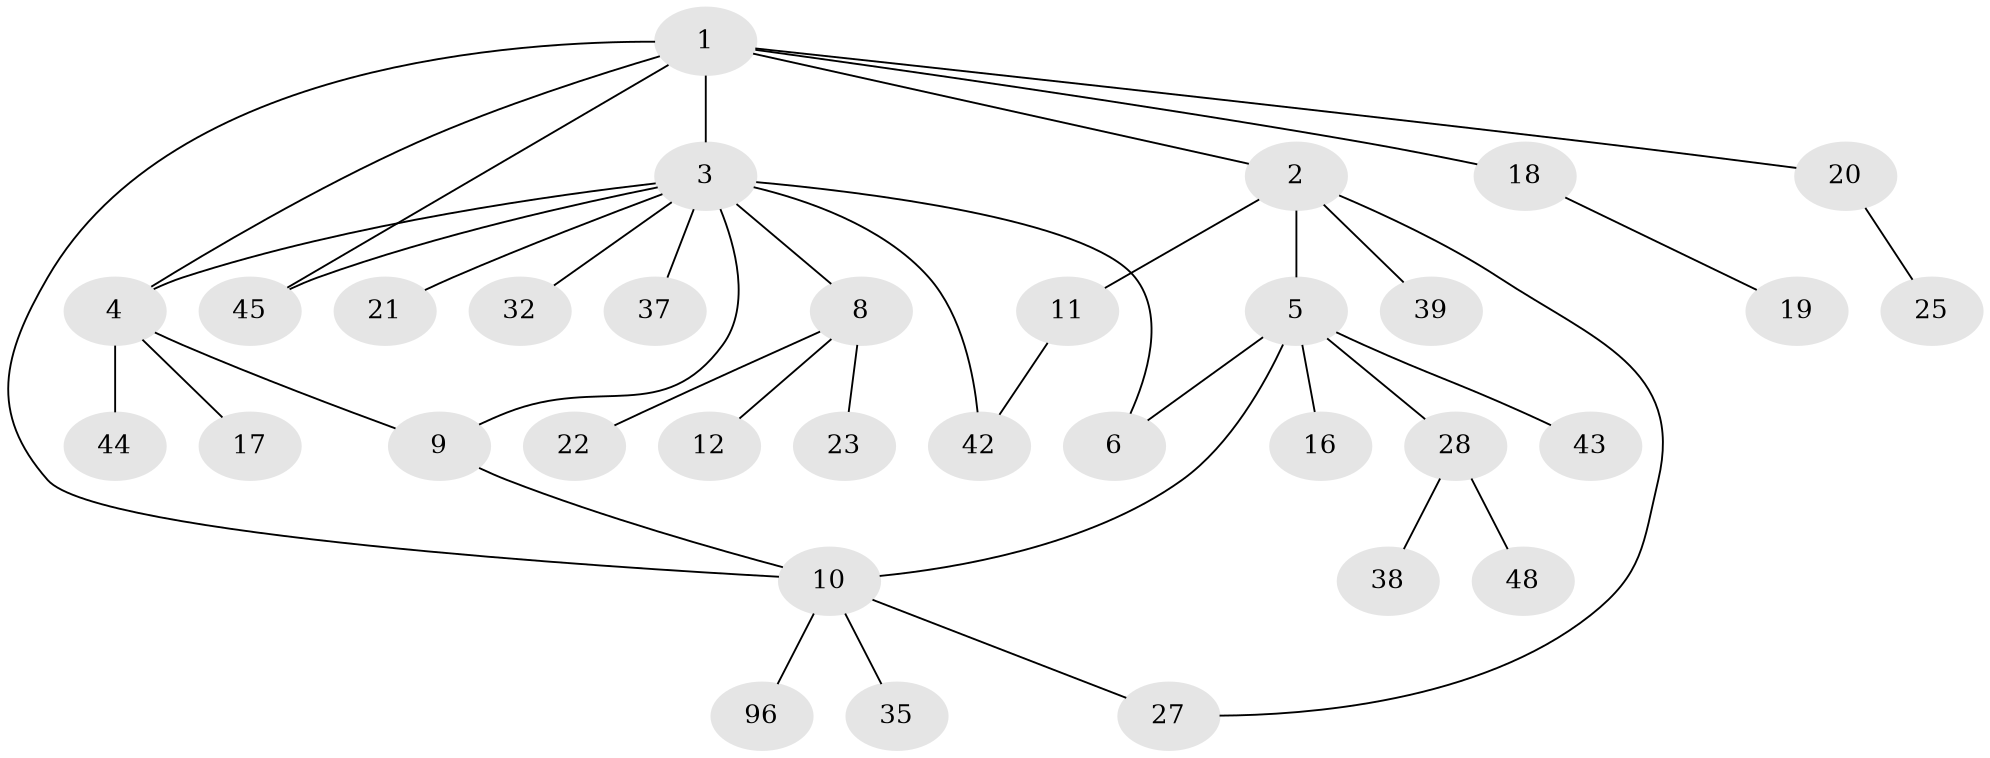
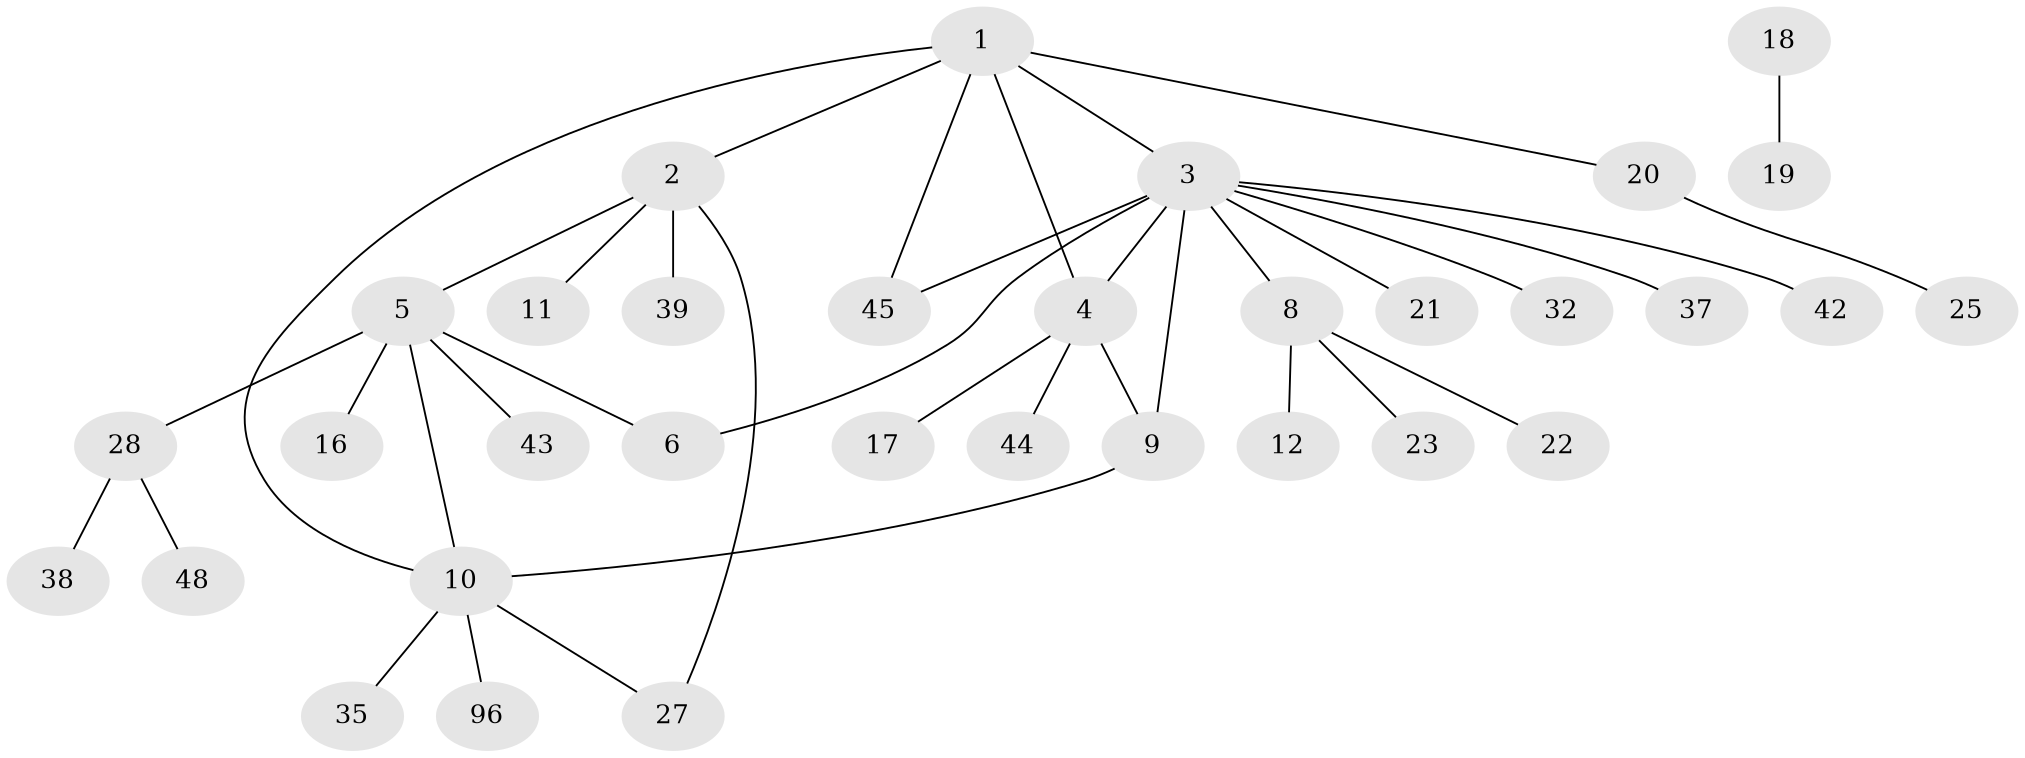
(1117, 102) -> none
(1024, 379) -> none
